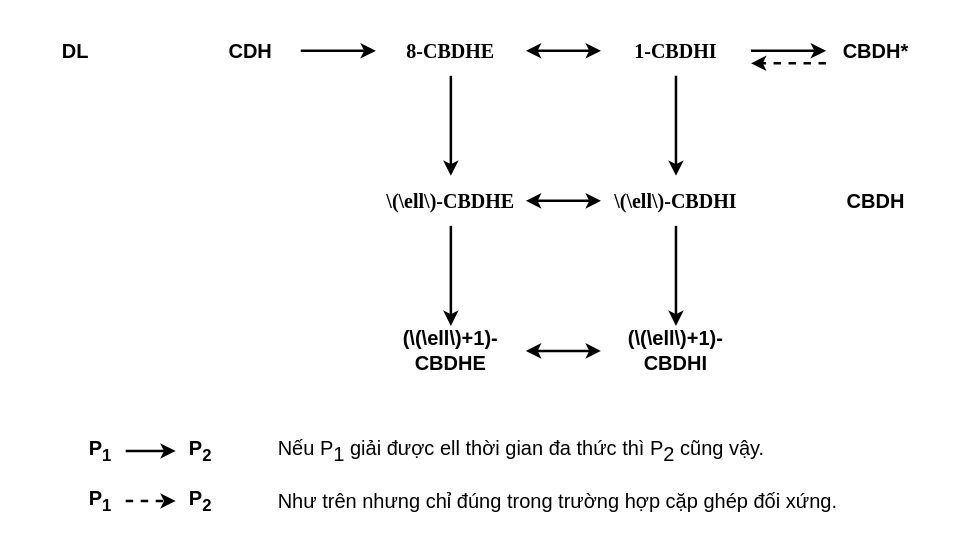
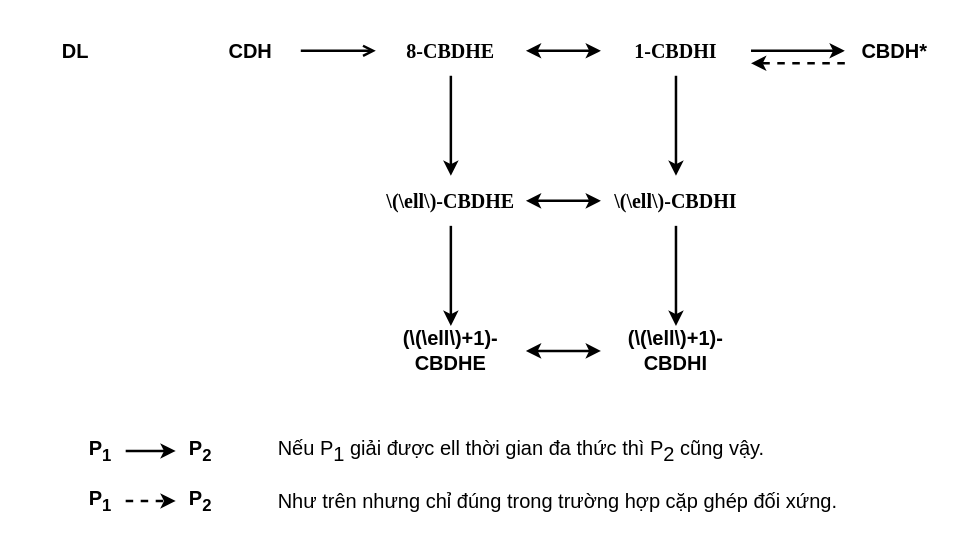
(363, 51) -> (364, 51)
(876, 51) -> (894, 51)
(876, 201) -> none
